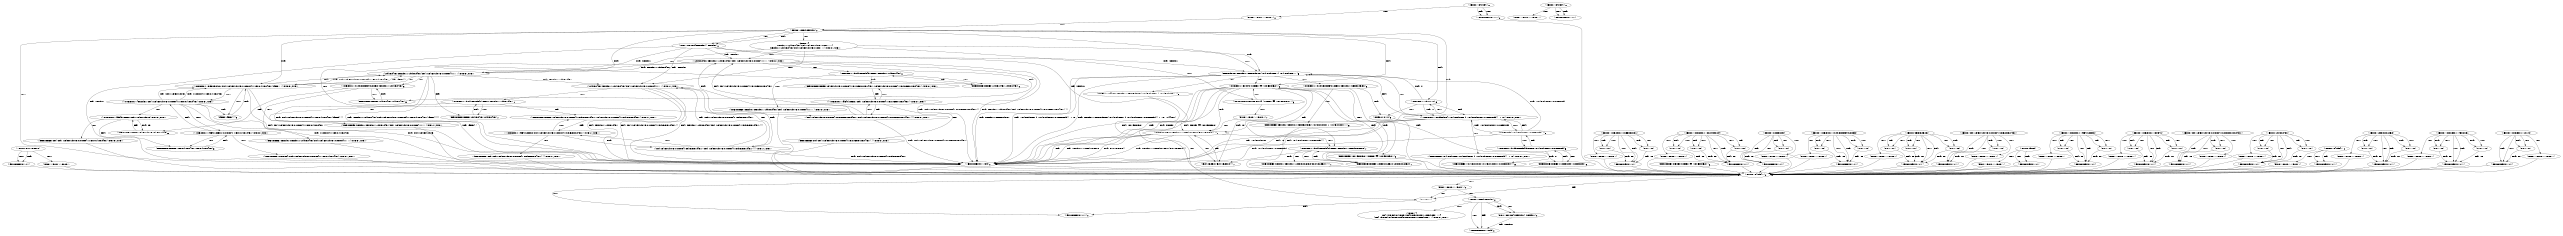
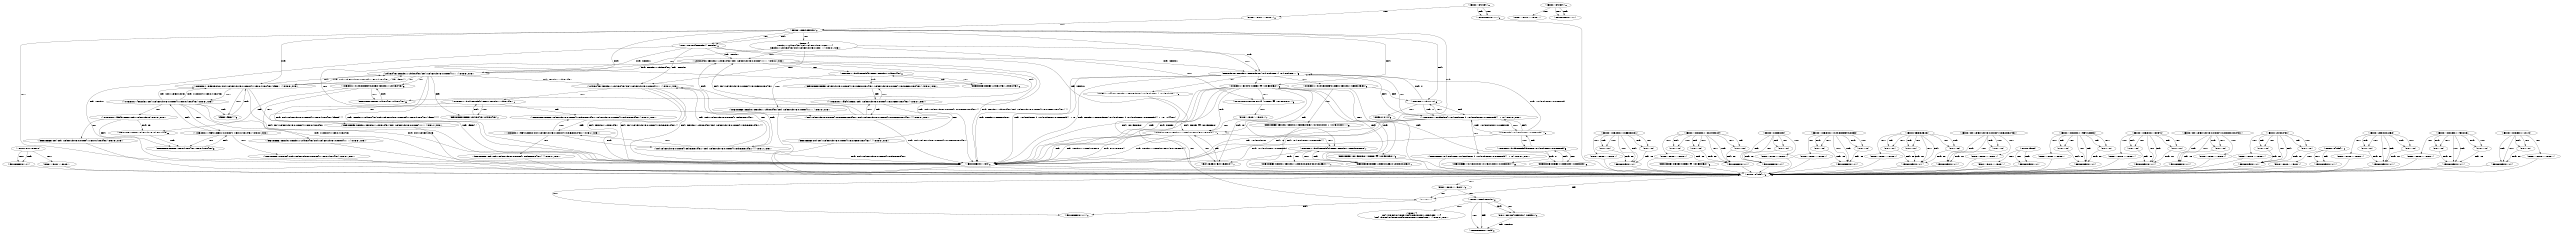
(1254, 95) -> (1261, 93)
(1372, 98) -> (1390, 93)
(133, 127) -> (163, 141)
